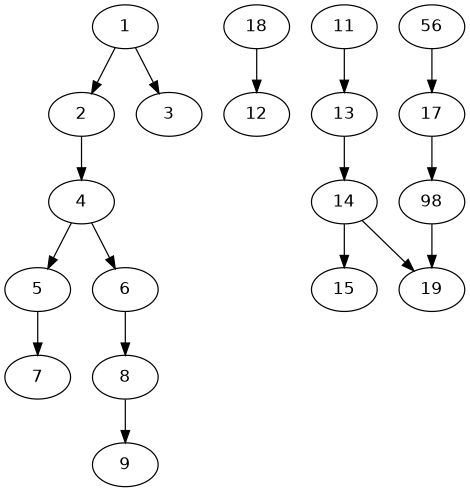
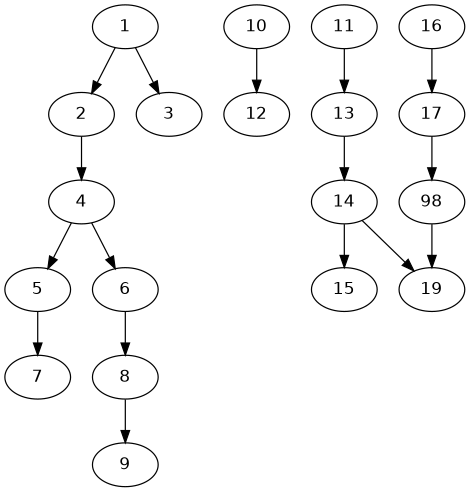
(257, 27) -> (257, 27)
(432, 27) -> (432, 27)
